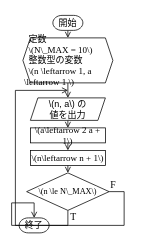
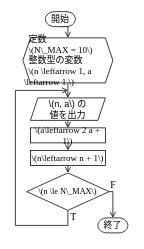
(68, 23) -> (60, 19)
(34, 225) -> (113, 225)
